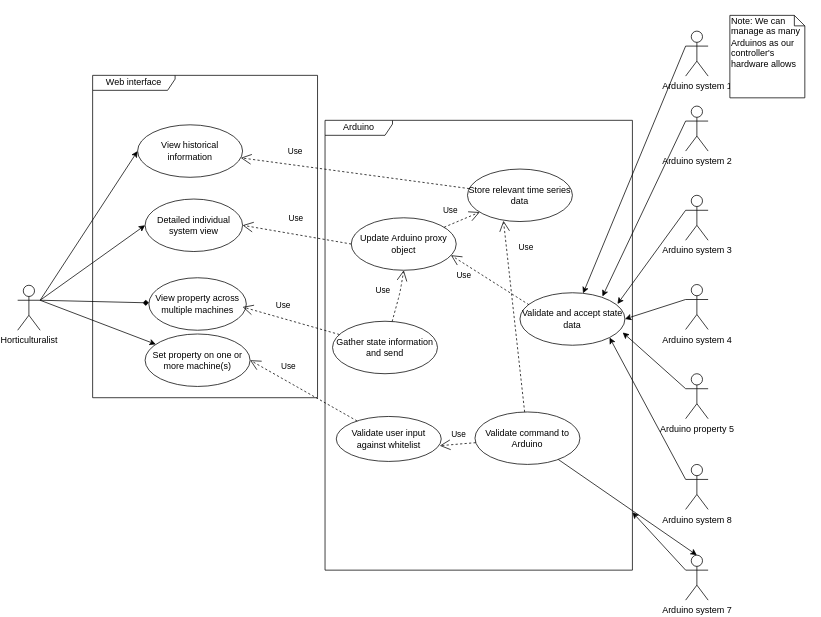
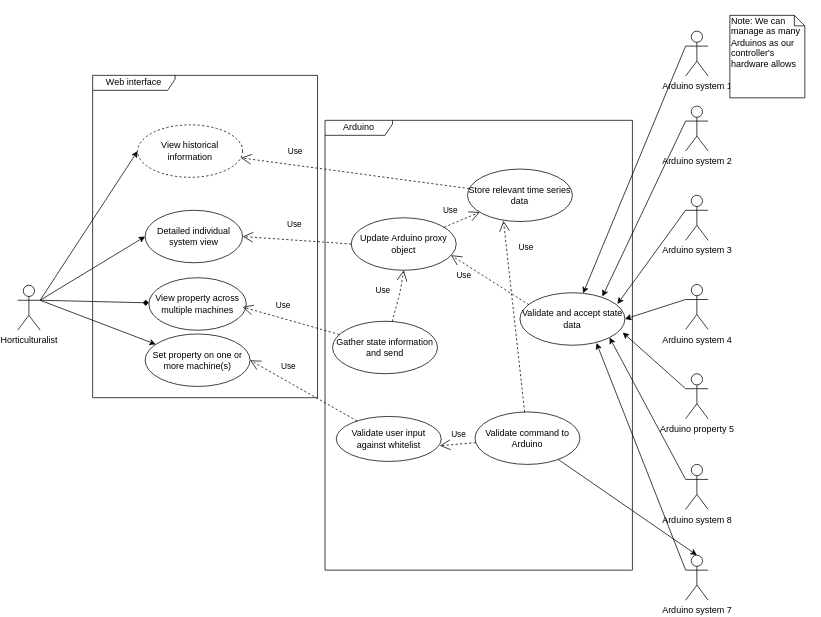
(190, 151) -> (190, 151)
(194, 225) -> (194, 237)
(660, 542) -> (660, 503)
